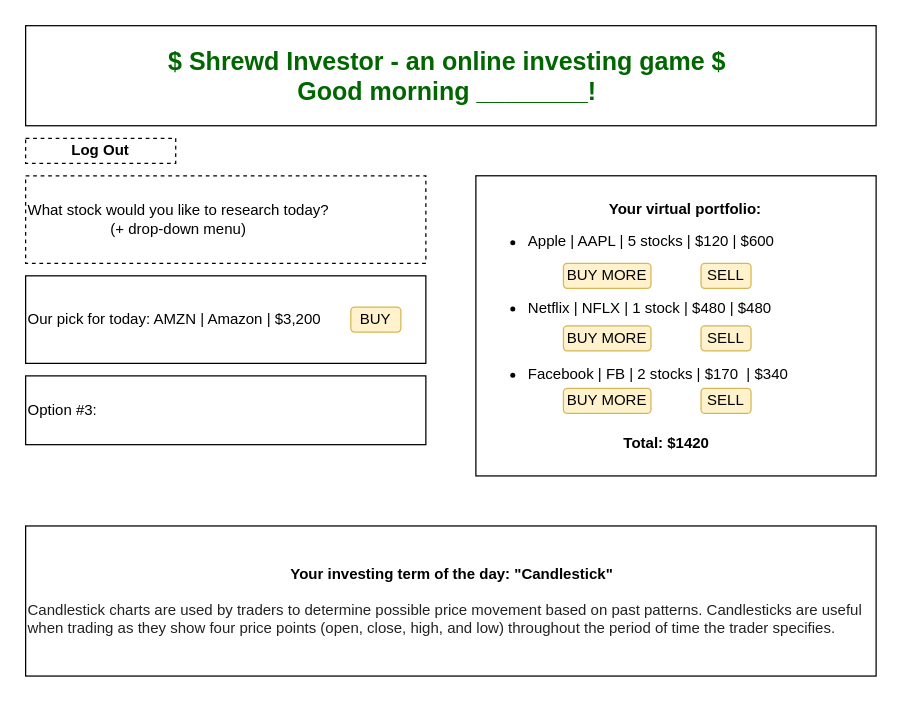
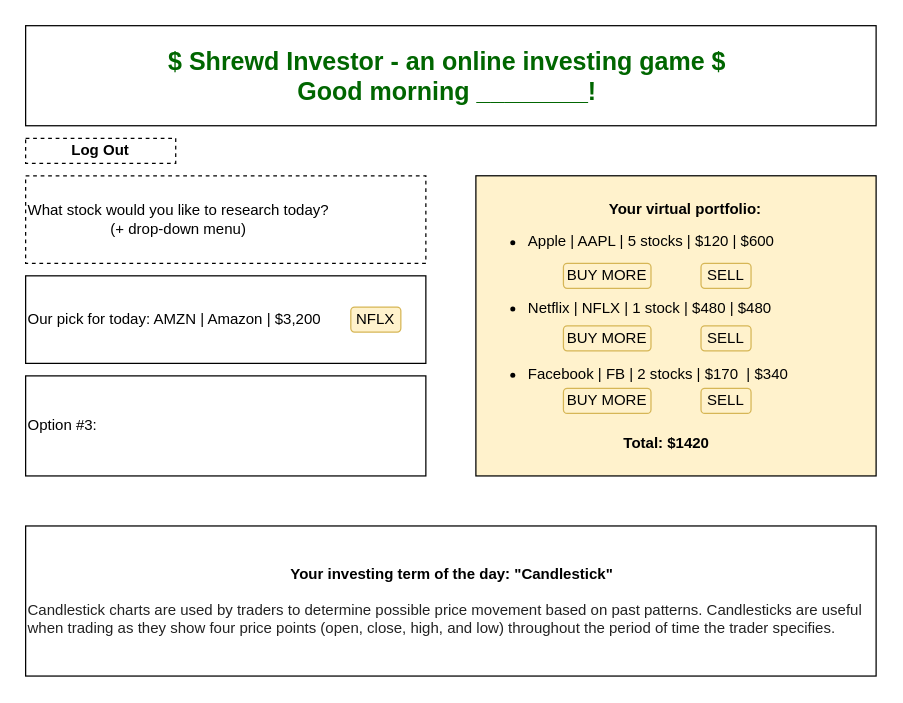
(376, 319) -> (376, 319)
(676, 326) -> (676, 326)
(226, 410) -> (226, 426)
